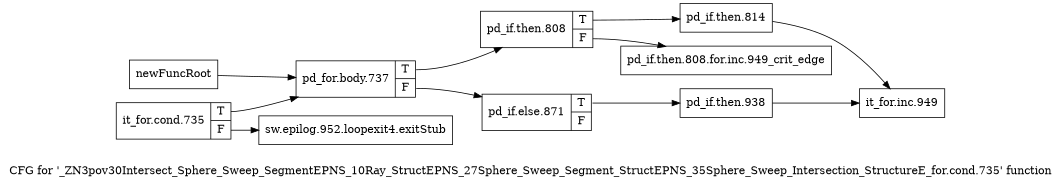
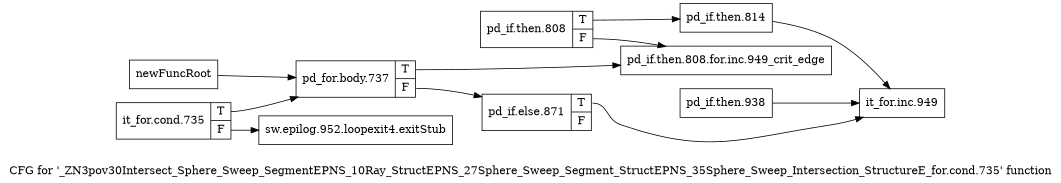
(456, 64) -> (514, 68)
(632, 103) -> (720, 141)
